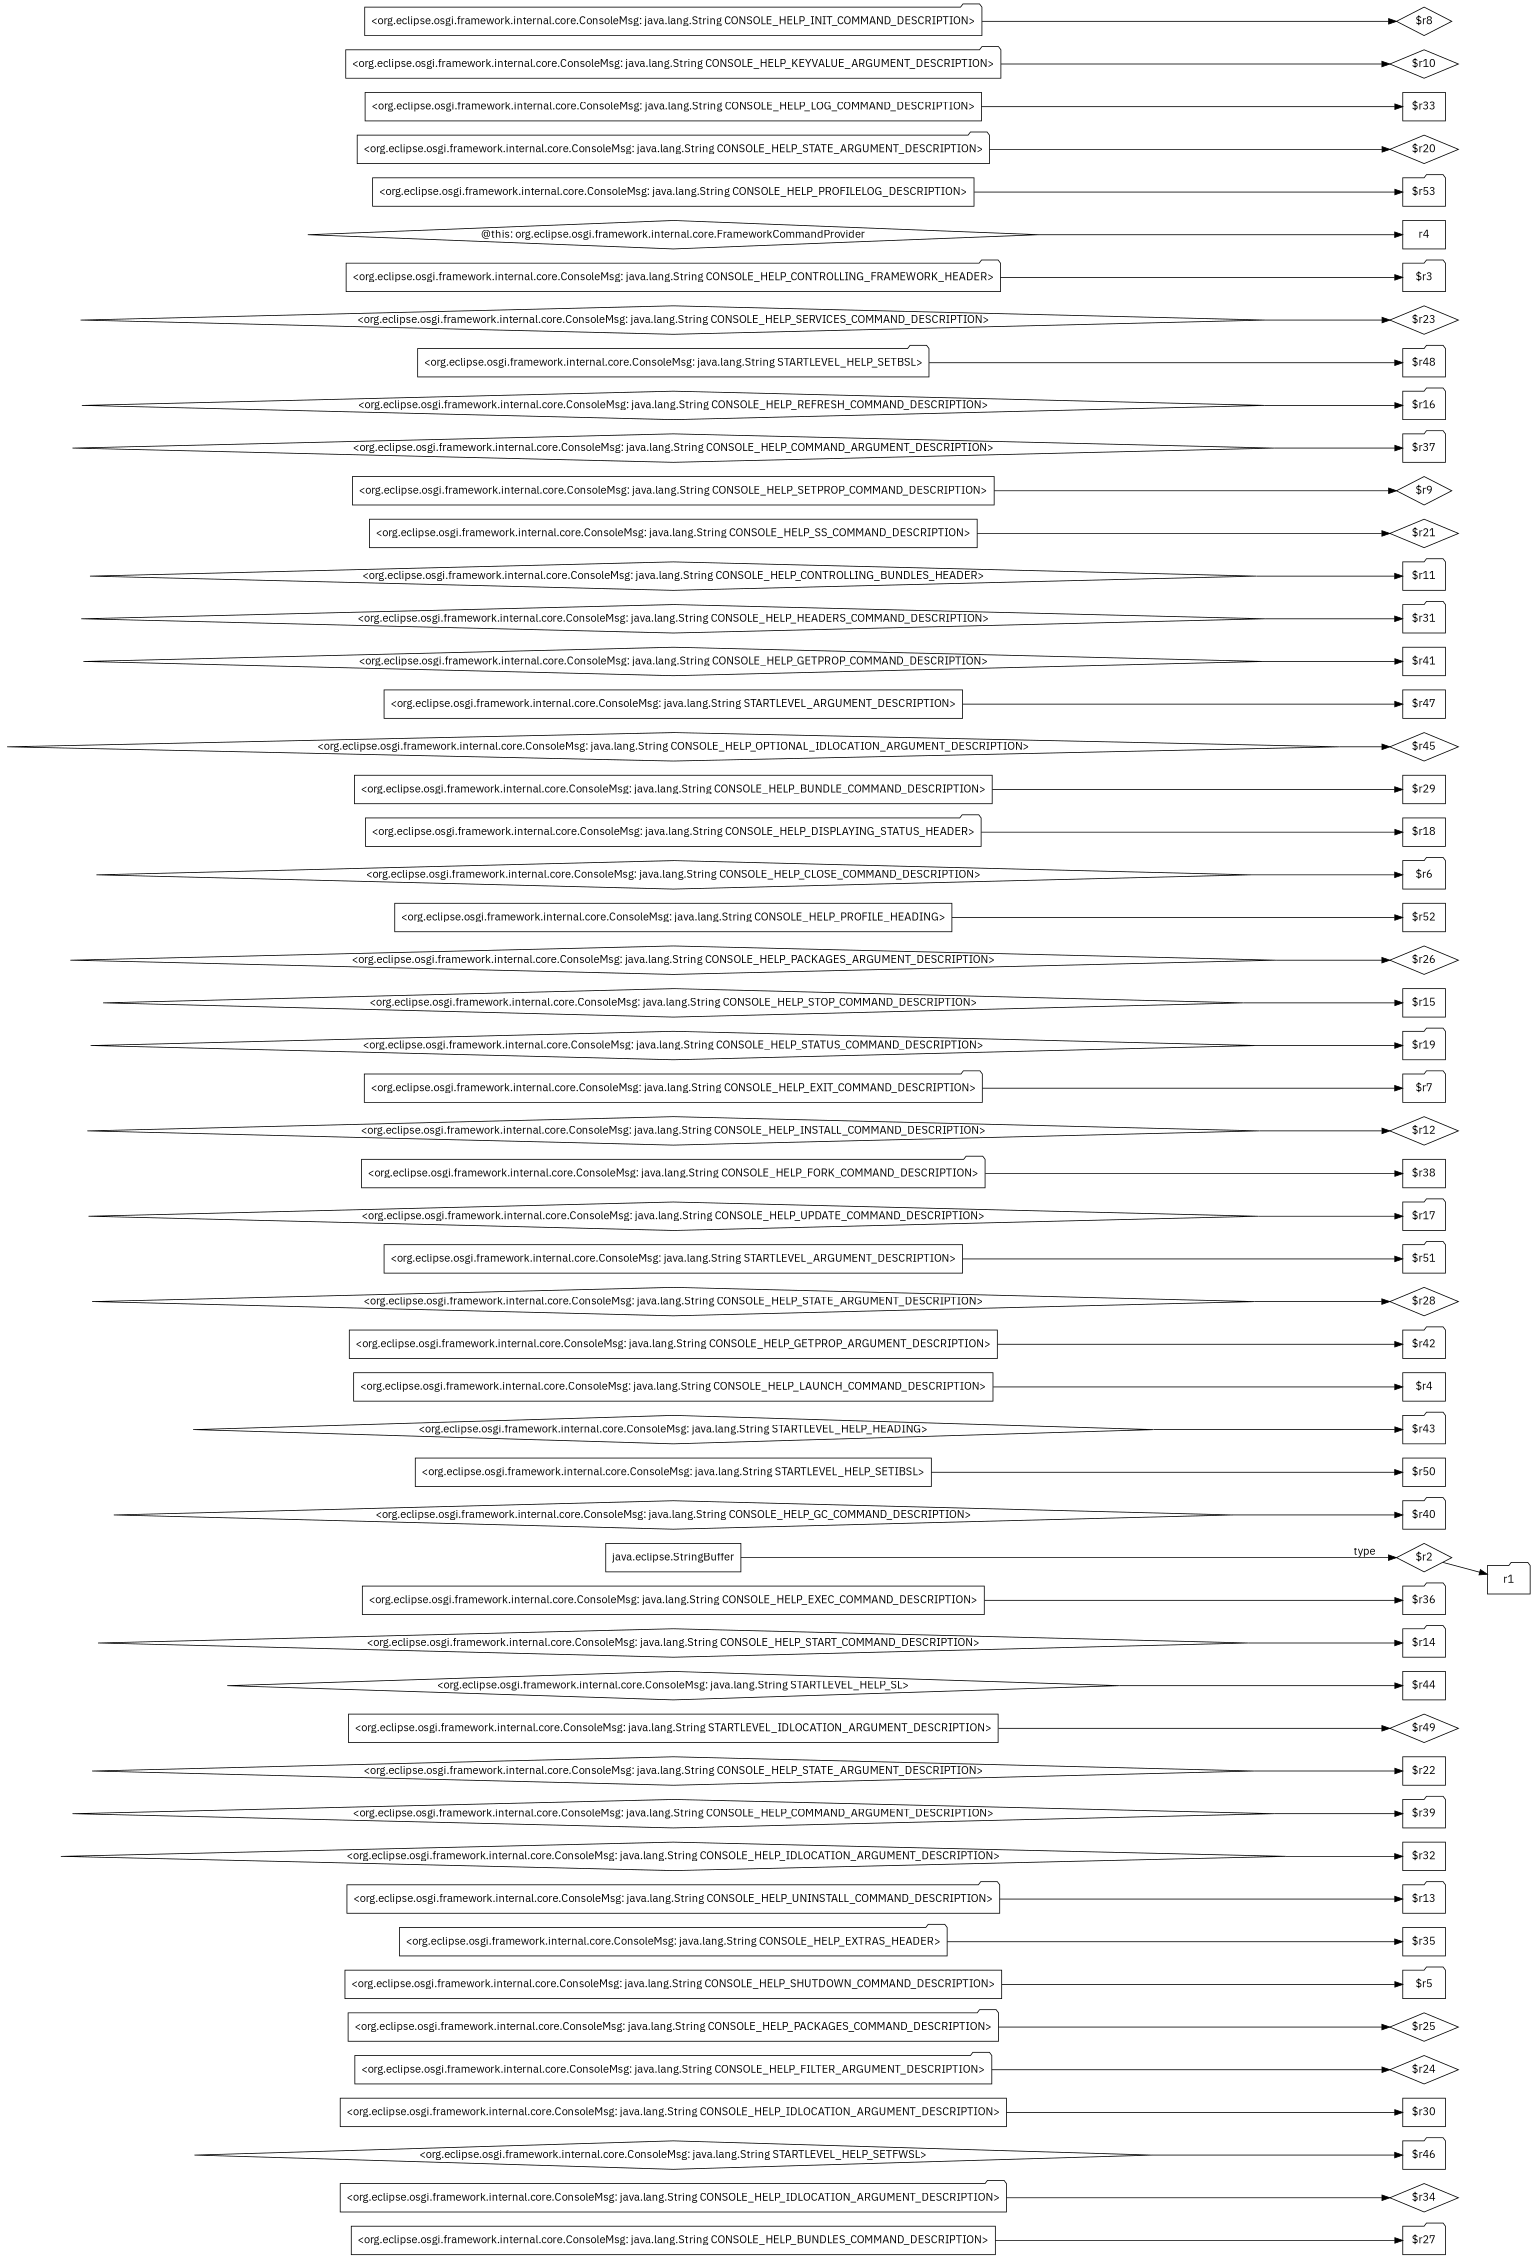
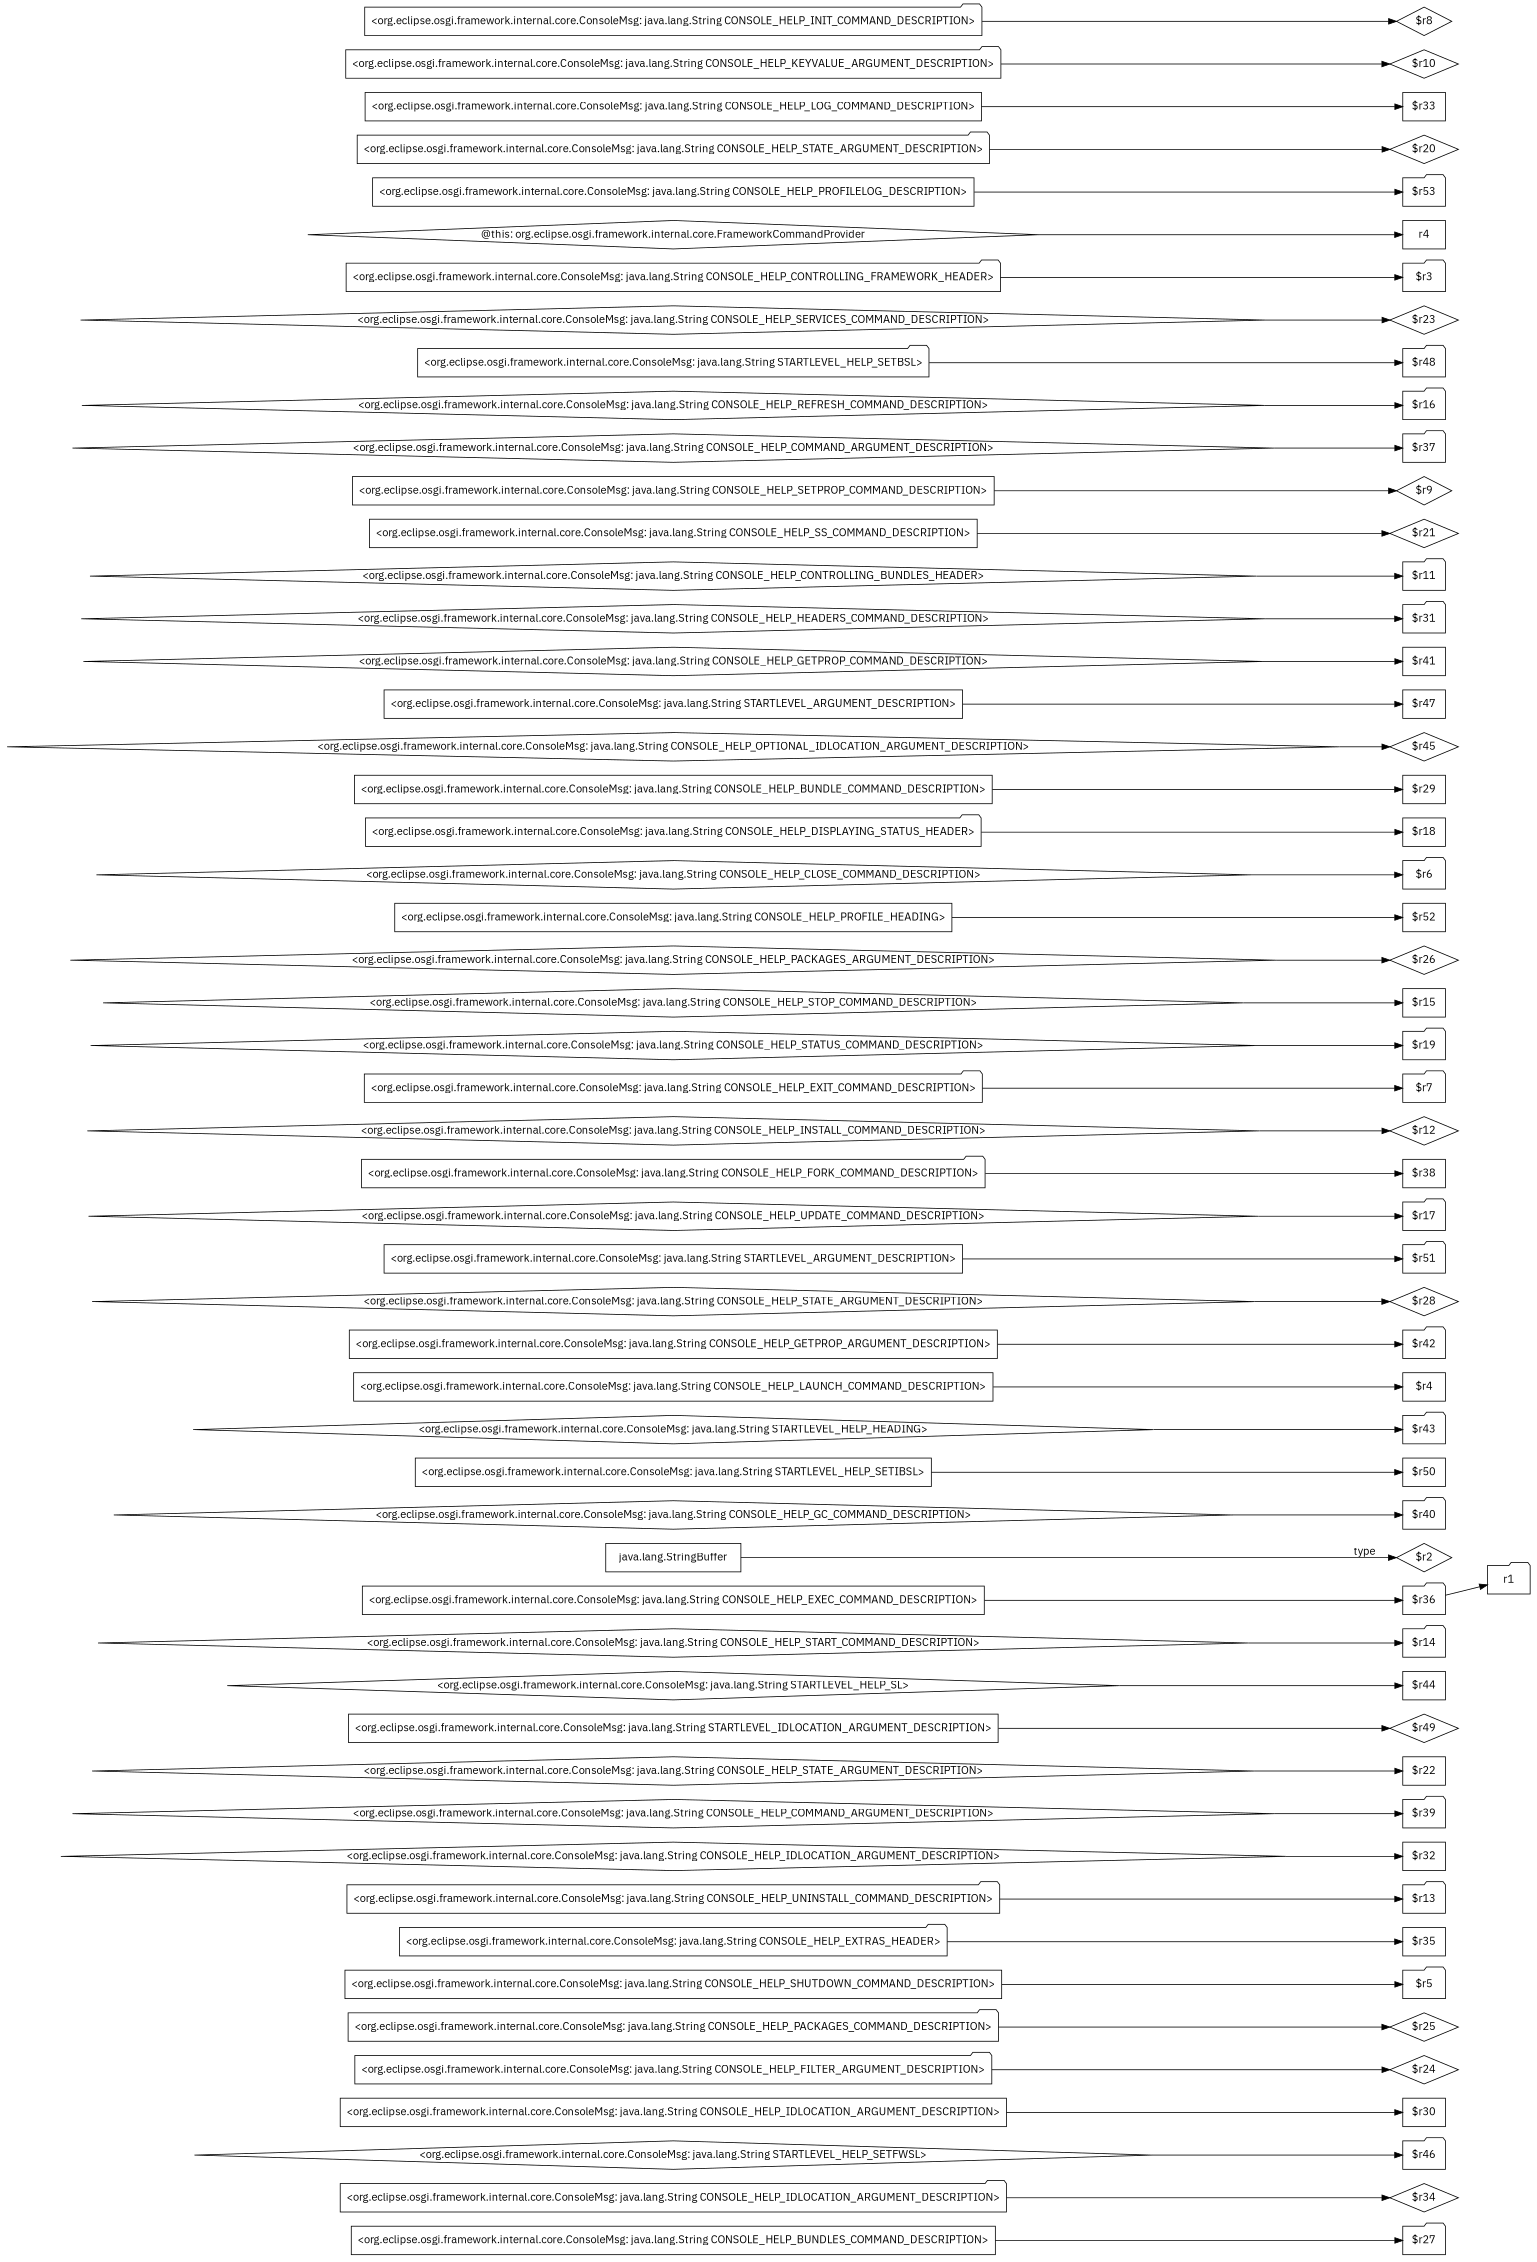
(673, 1558) -> (673, 1558)
(1461, 1567) -> (1462, 1591)
